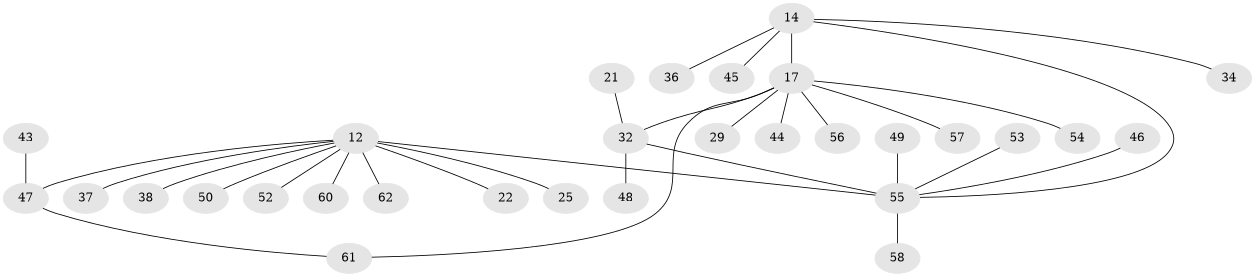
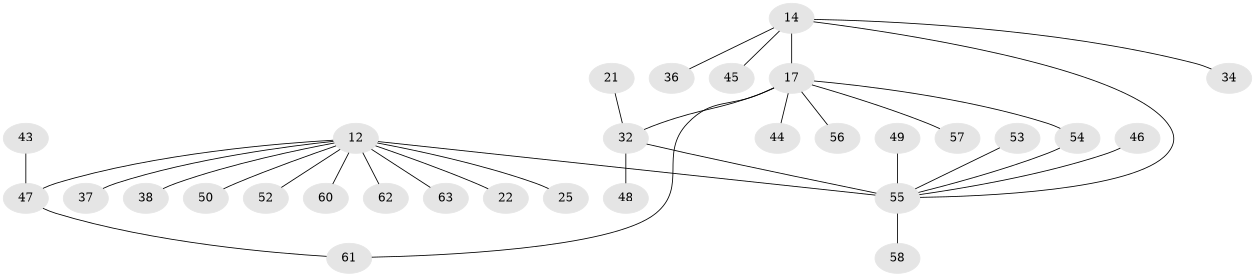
(718, 138) -> none
none -> (990, 173)
none -> (446, 198)
